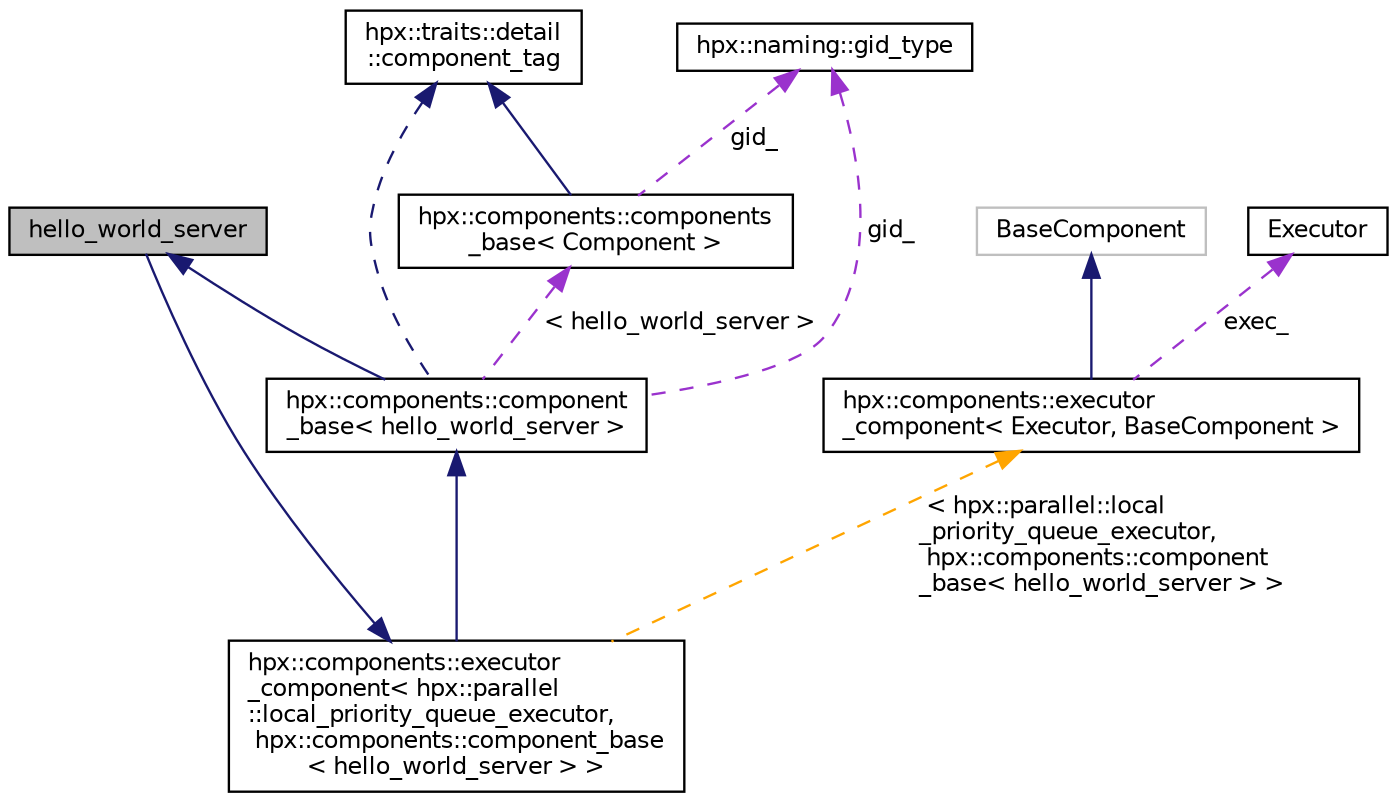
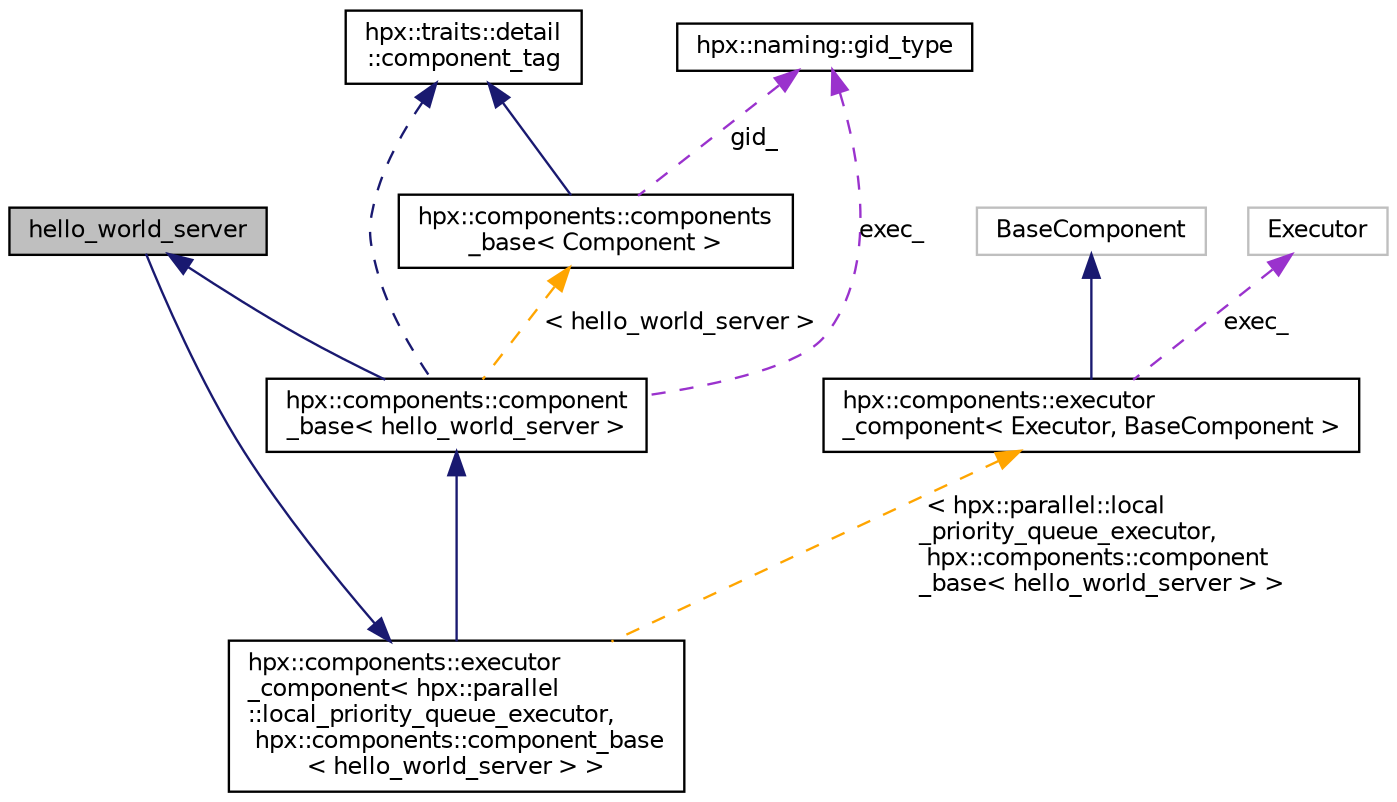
(888, 231) -> (888, 231)
(1318, 231) -> (1318, 231)
(519, 333) -> (519, 333)
